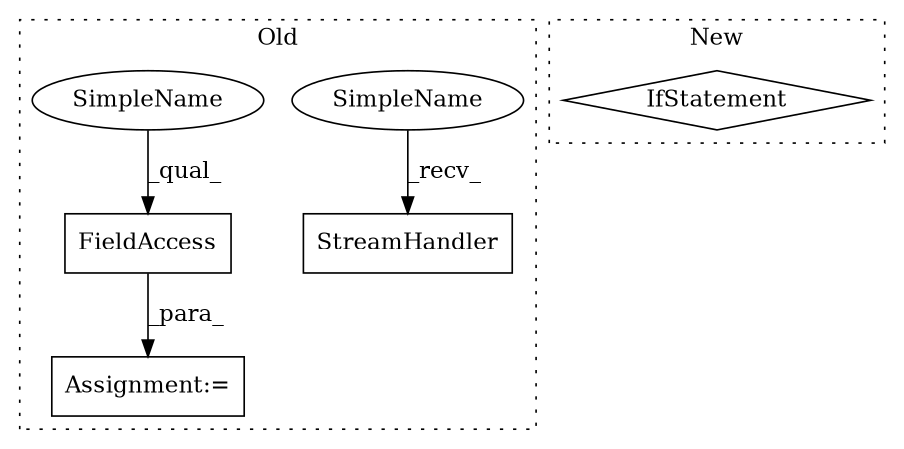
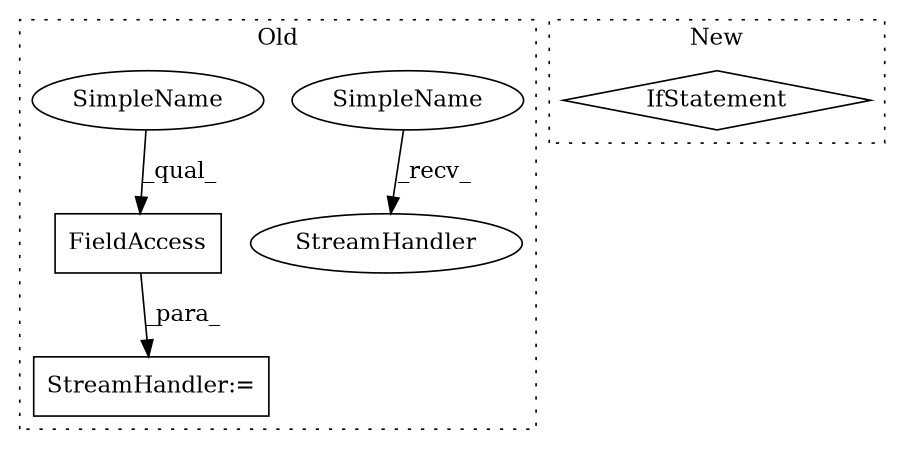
(408, 243) -> (386, 243)
(148, 386) -> (151, 386)
